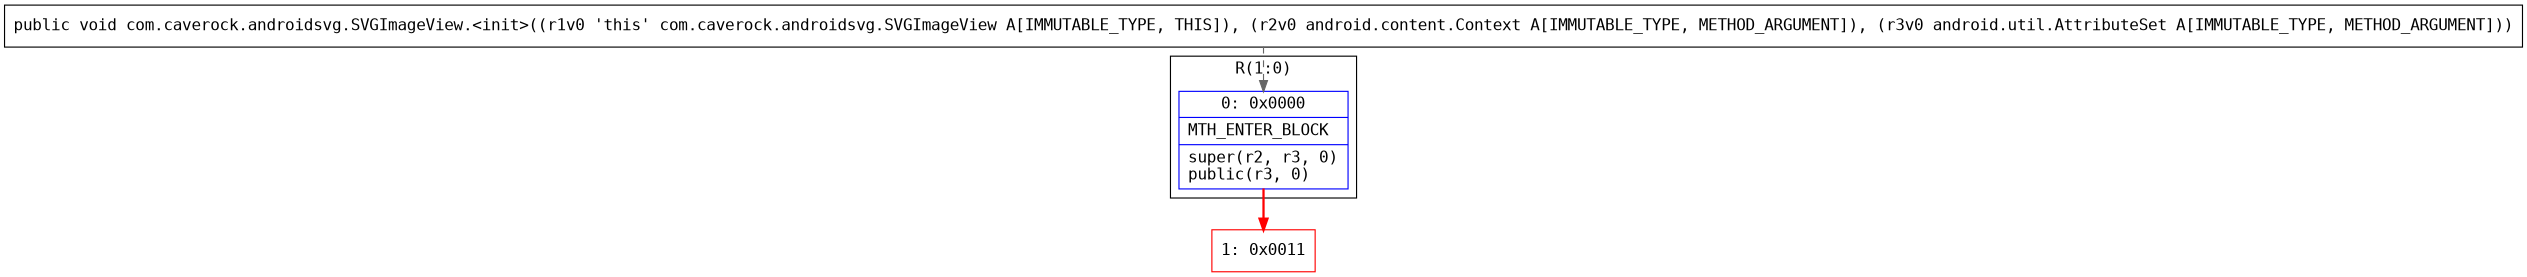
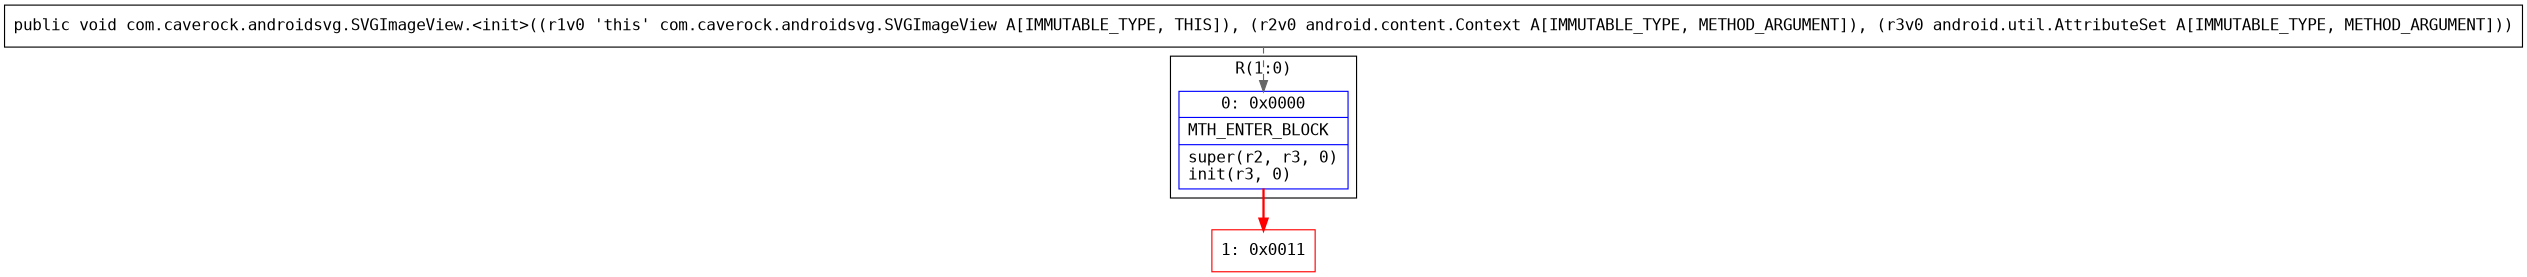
(1249, 175) -> (1240, 175)
